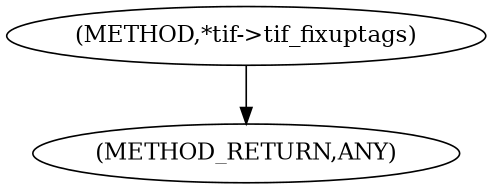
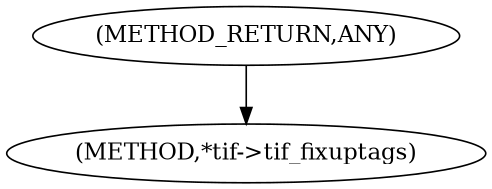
(246, 87) -> (246, 87)
